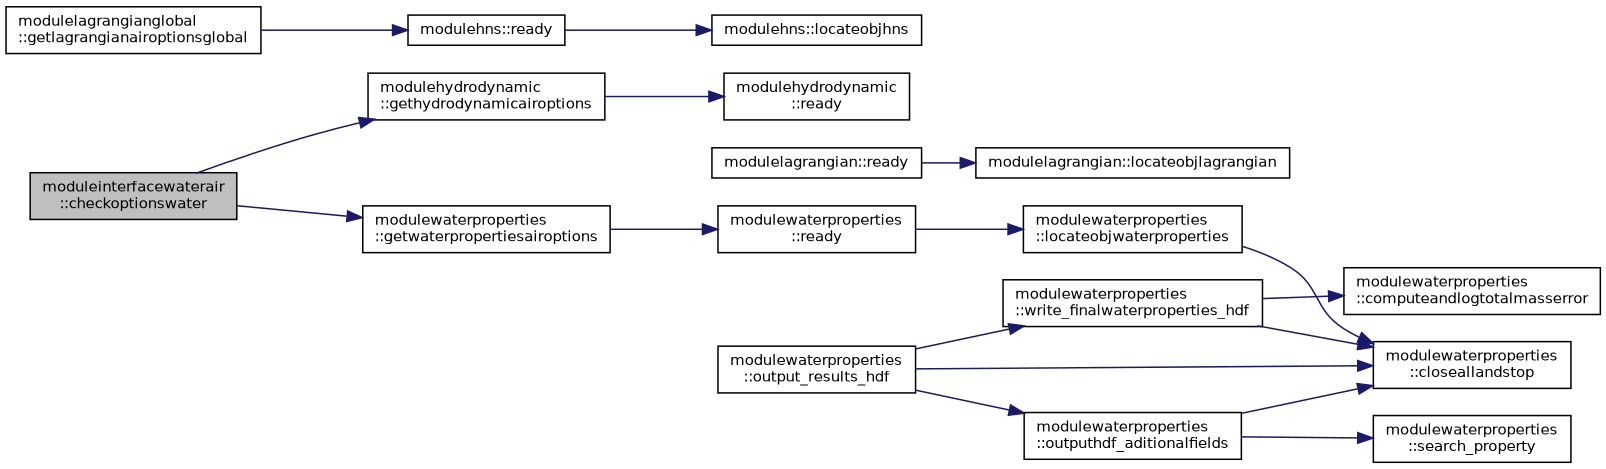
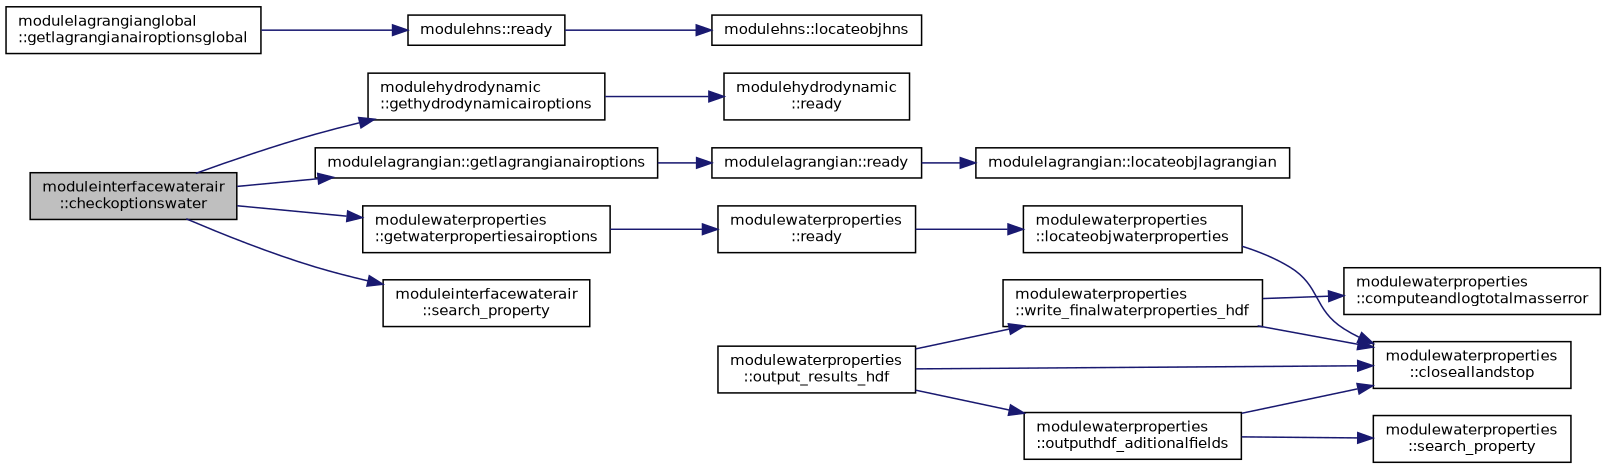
none -> (486, 163)
none -> (486, 303)
